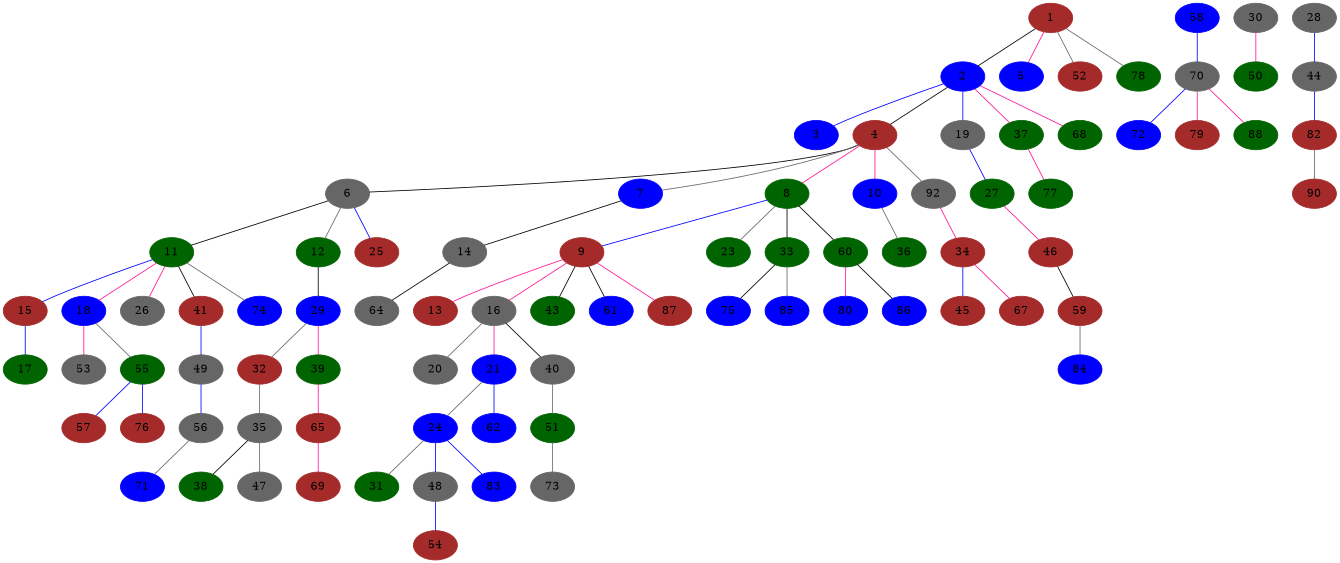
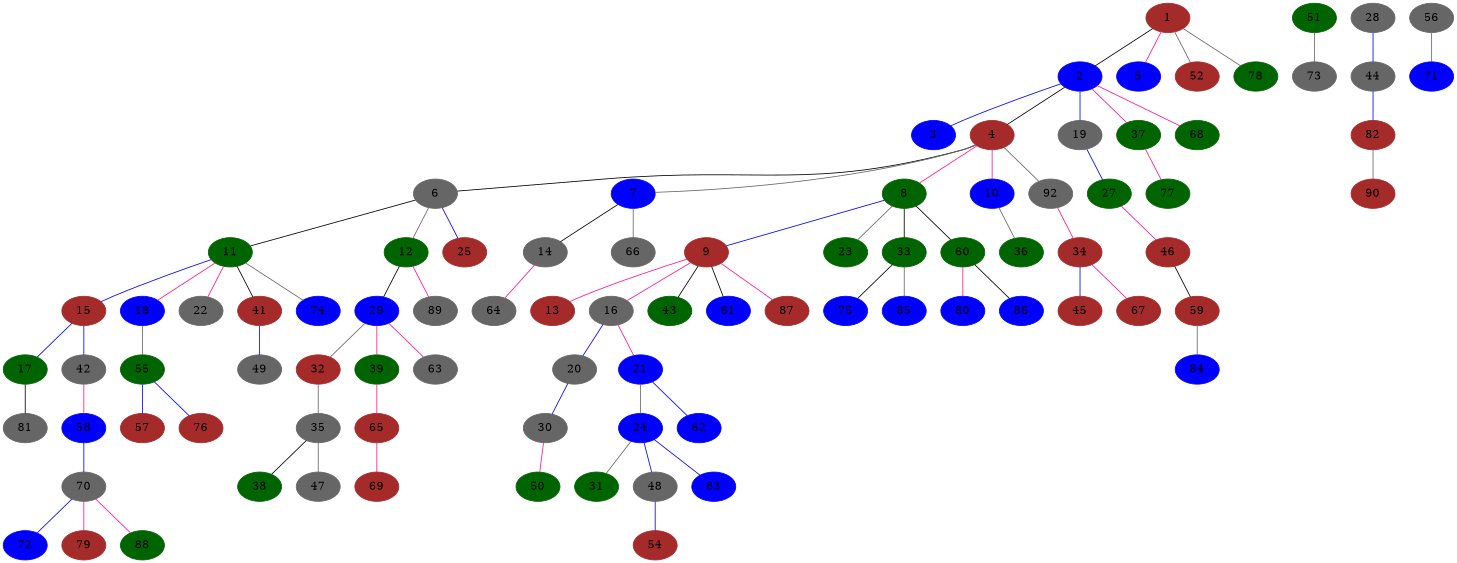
none -> (633, 252)
(421, 282) -> (520, 282)
(142, 311) -> (201, 311)
none -> (435, 311)
(465, 340) -> (593, 340)
none -> (84, 370)
(84, 370) -> none
none -> (435, 370)
(553, 370) -> none
(201, 399) -> none
none -> (560, 399)
none -> (25, 428)
